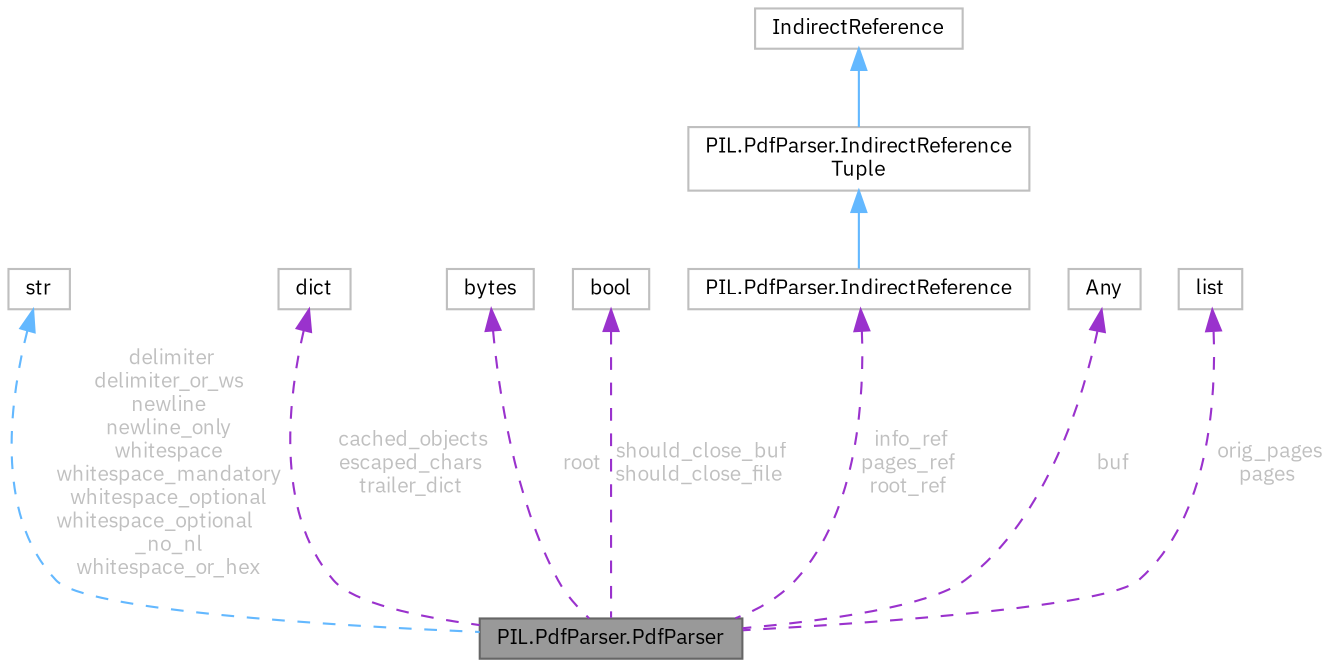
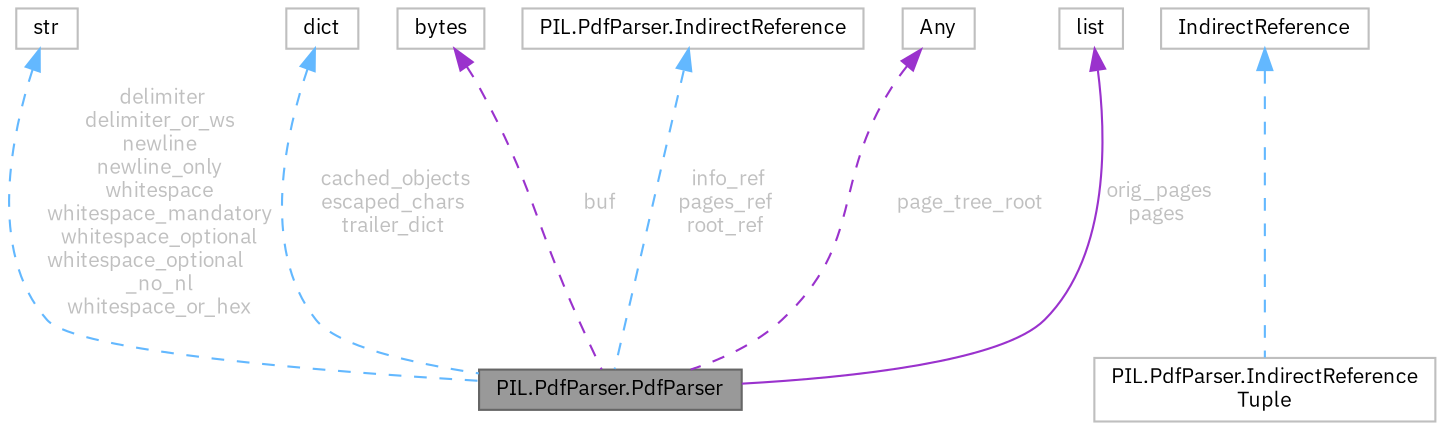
(859, 99) -> (1265, 214)
(859, 240) -> none
(611, 289) -> none
(580, 464) -> (598, 203)
(1111, 464) -> (968, 203)
(842, 497) -> (649, 220)
(307, 535) -> (295, 282)
(1075, 599) -> (1024, 334)
